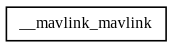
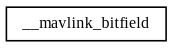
(86, 24) -> (86, 24)
